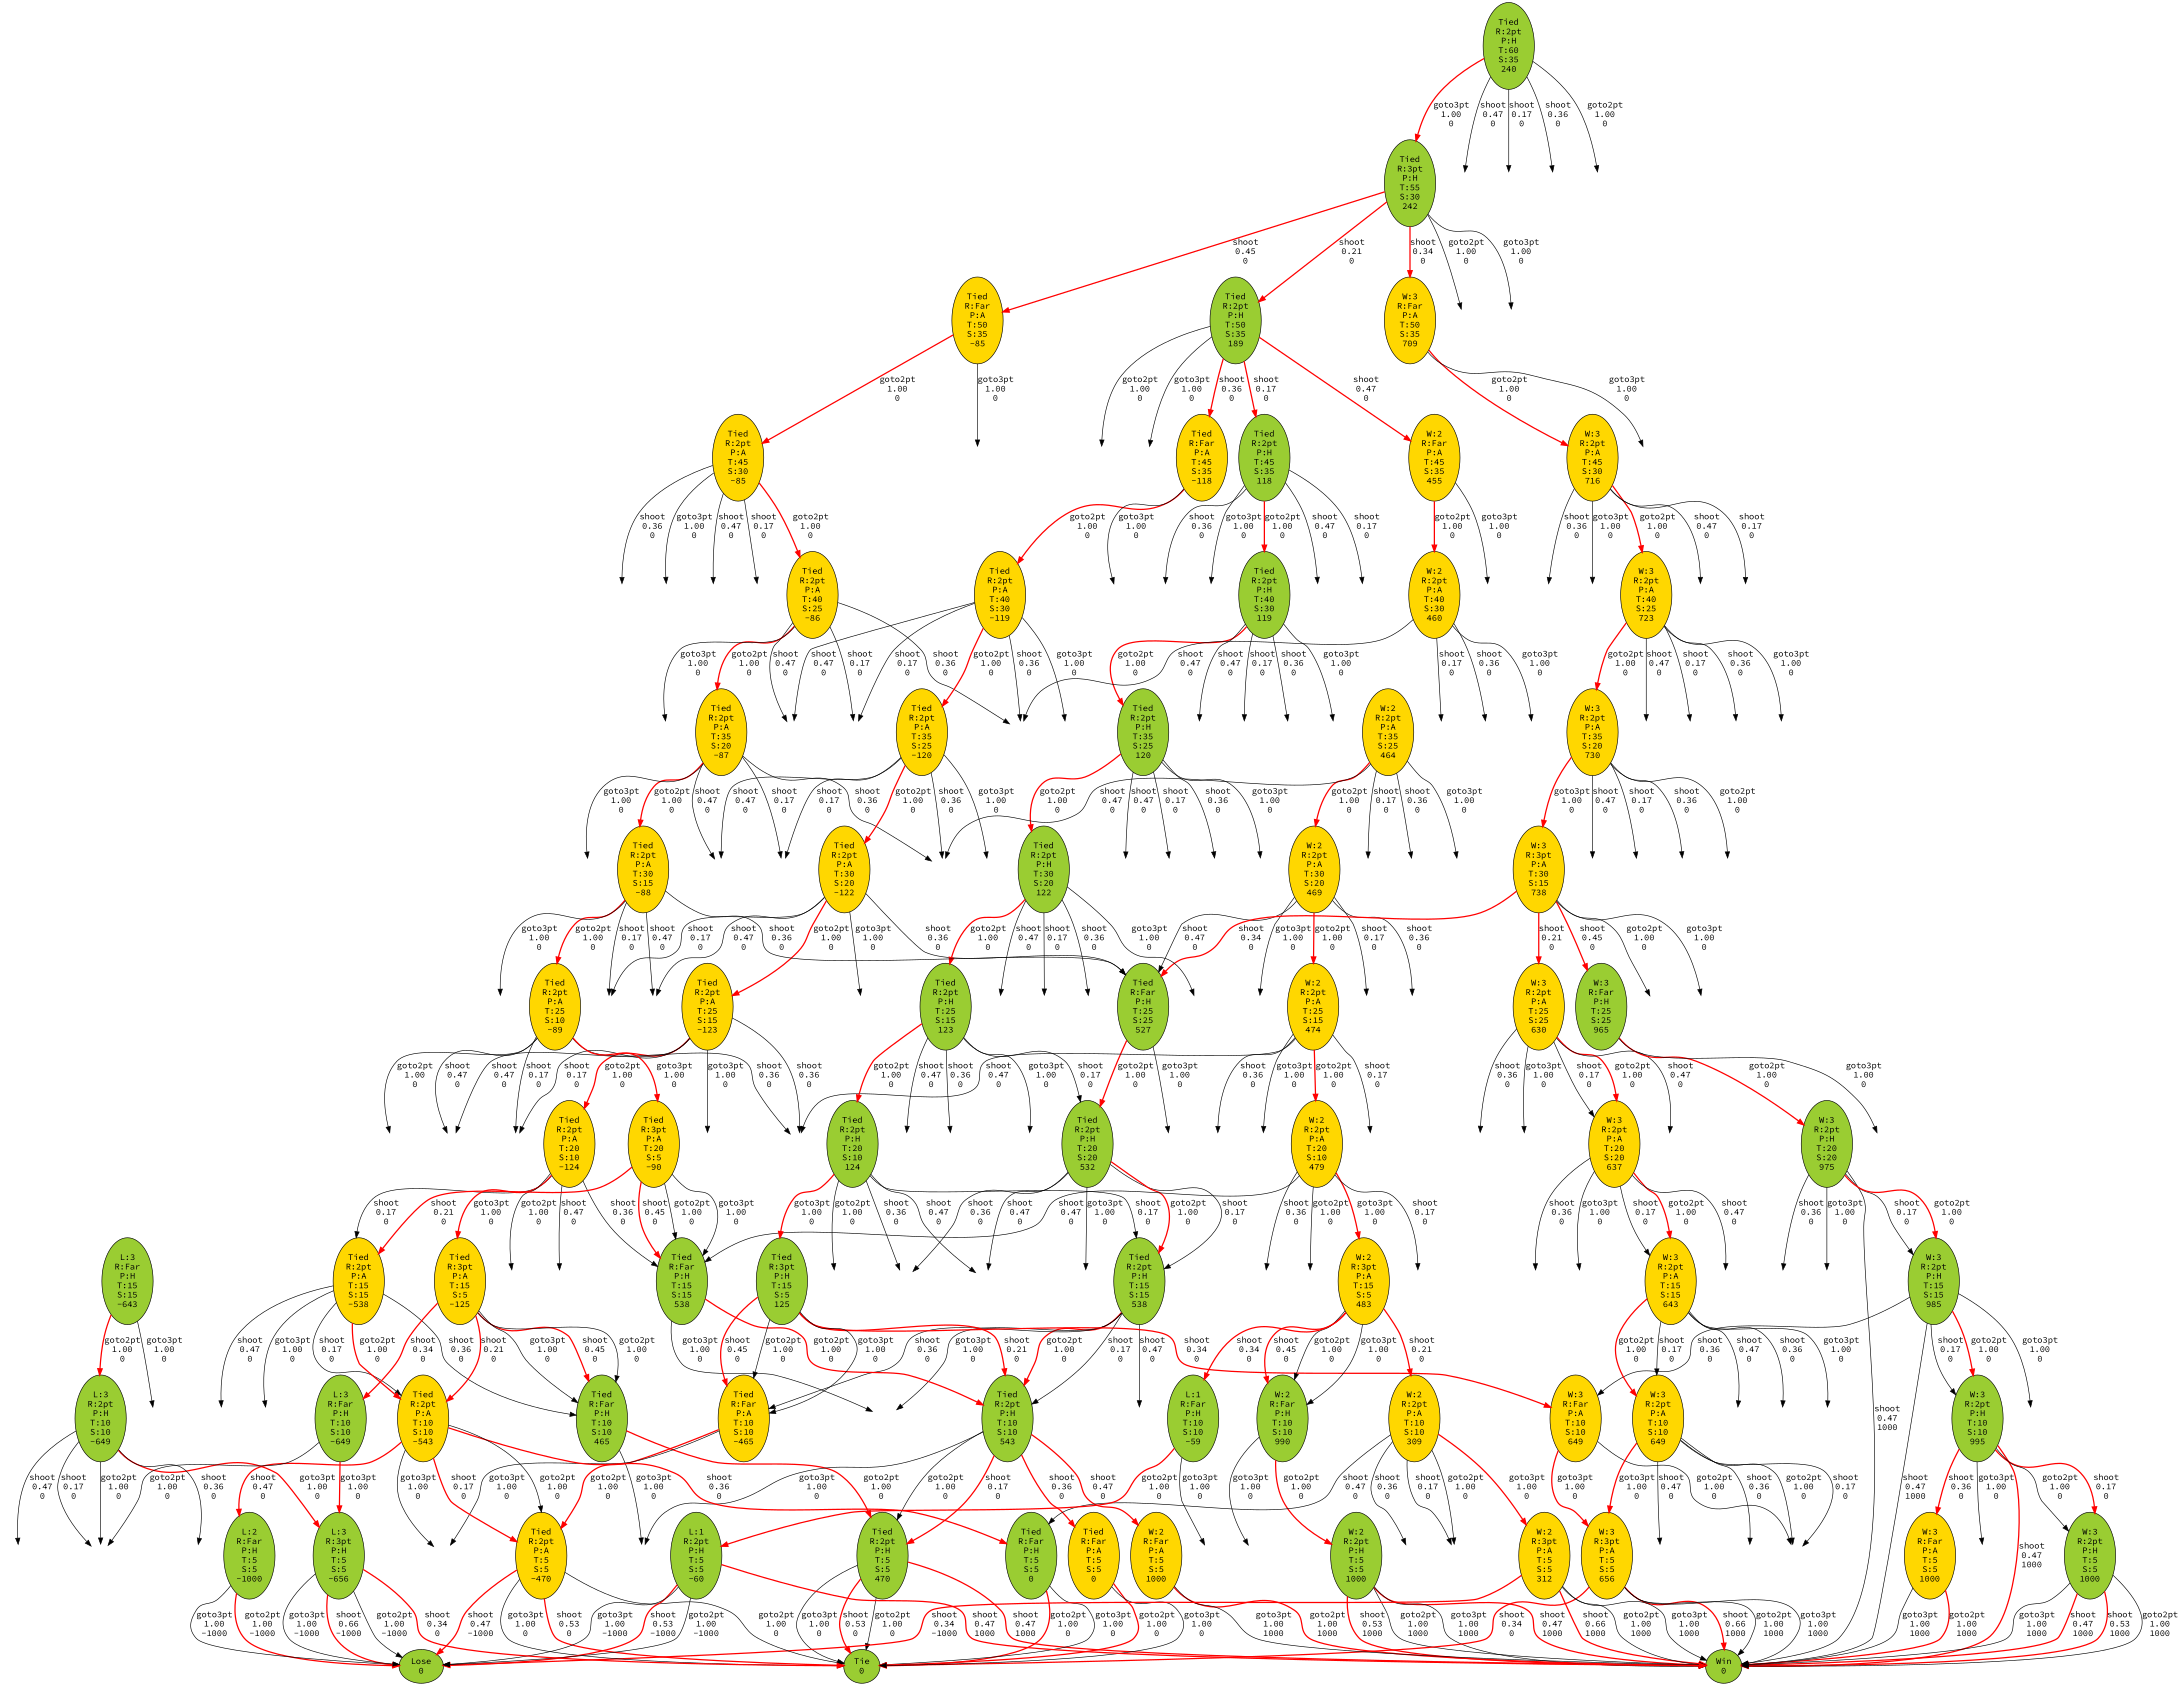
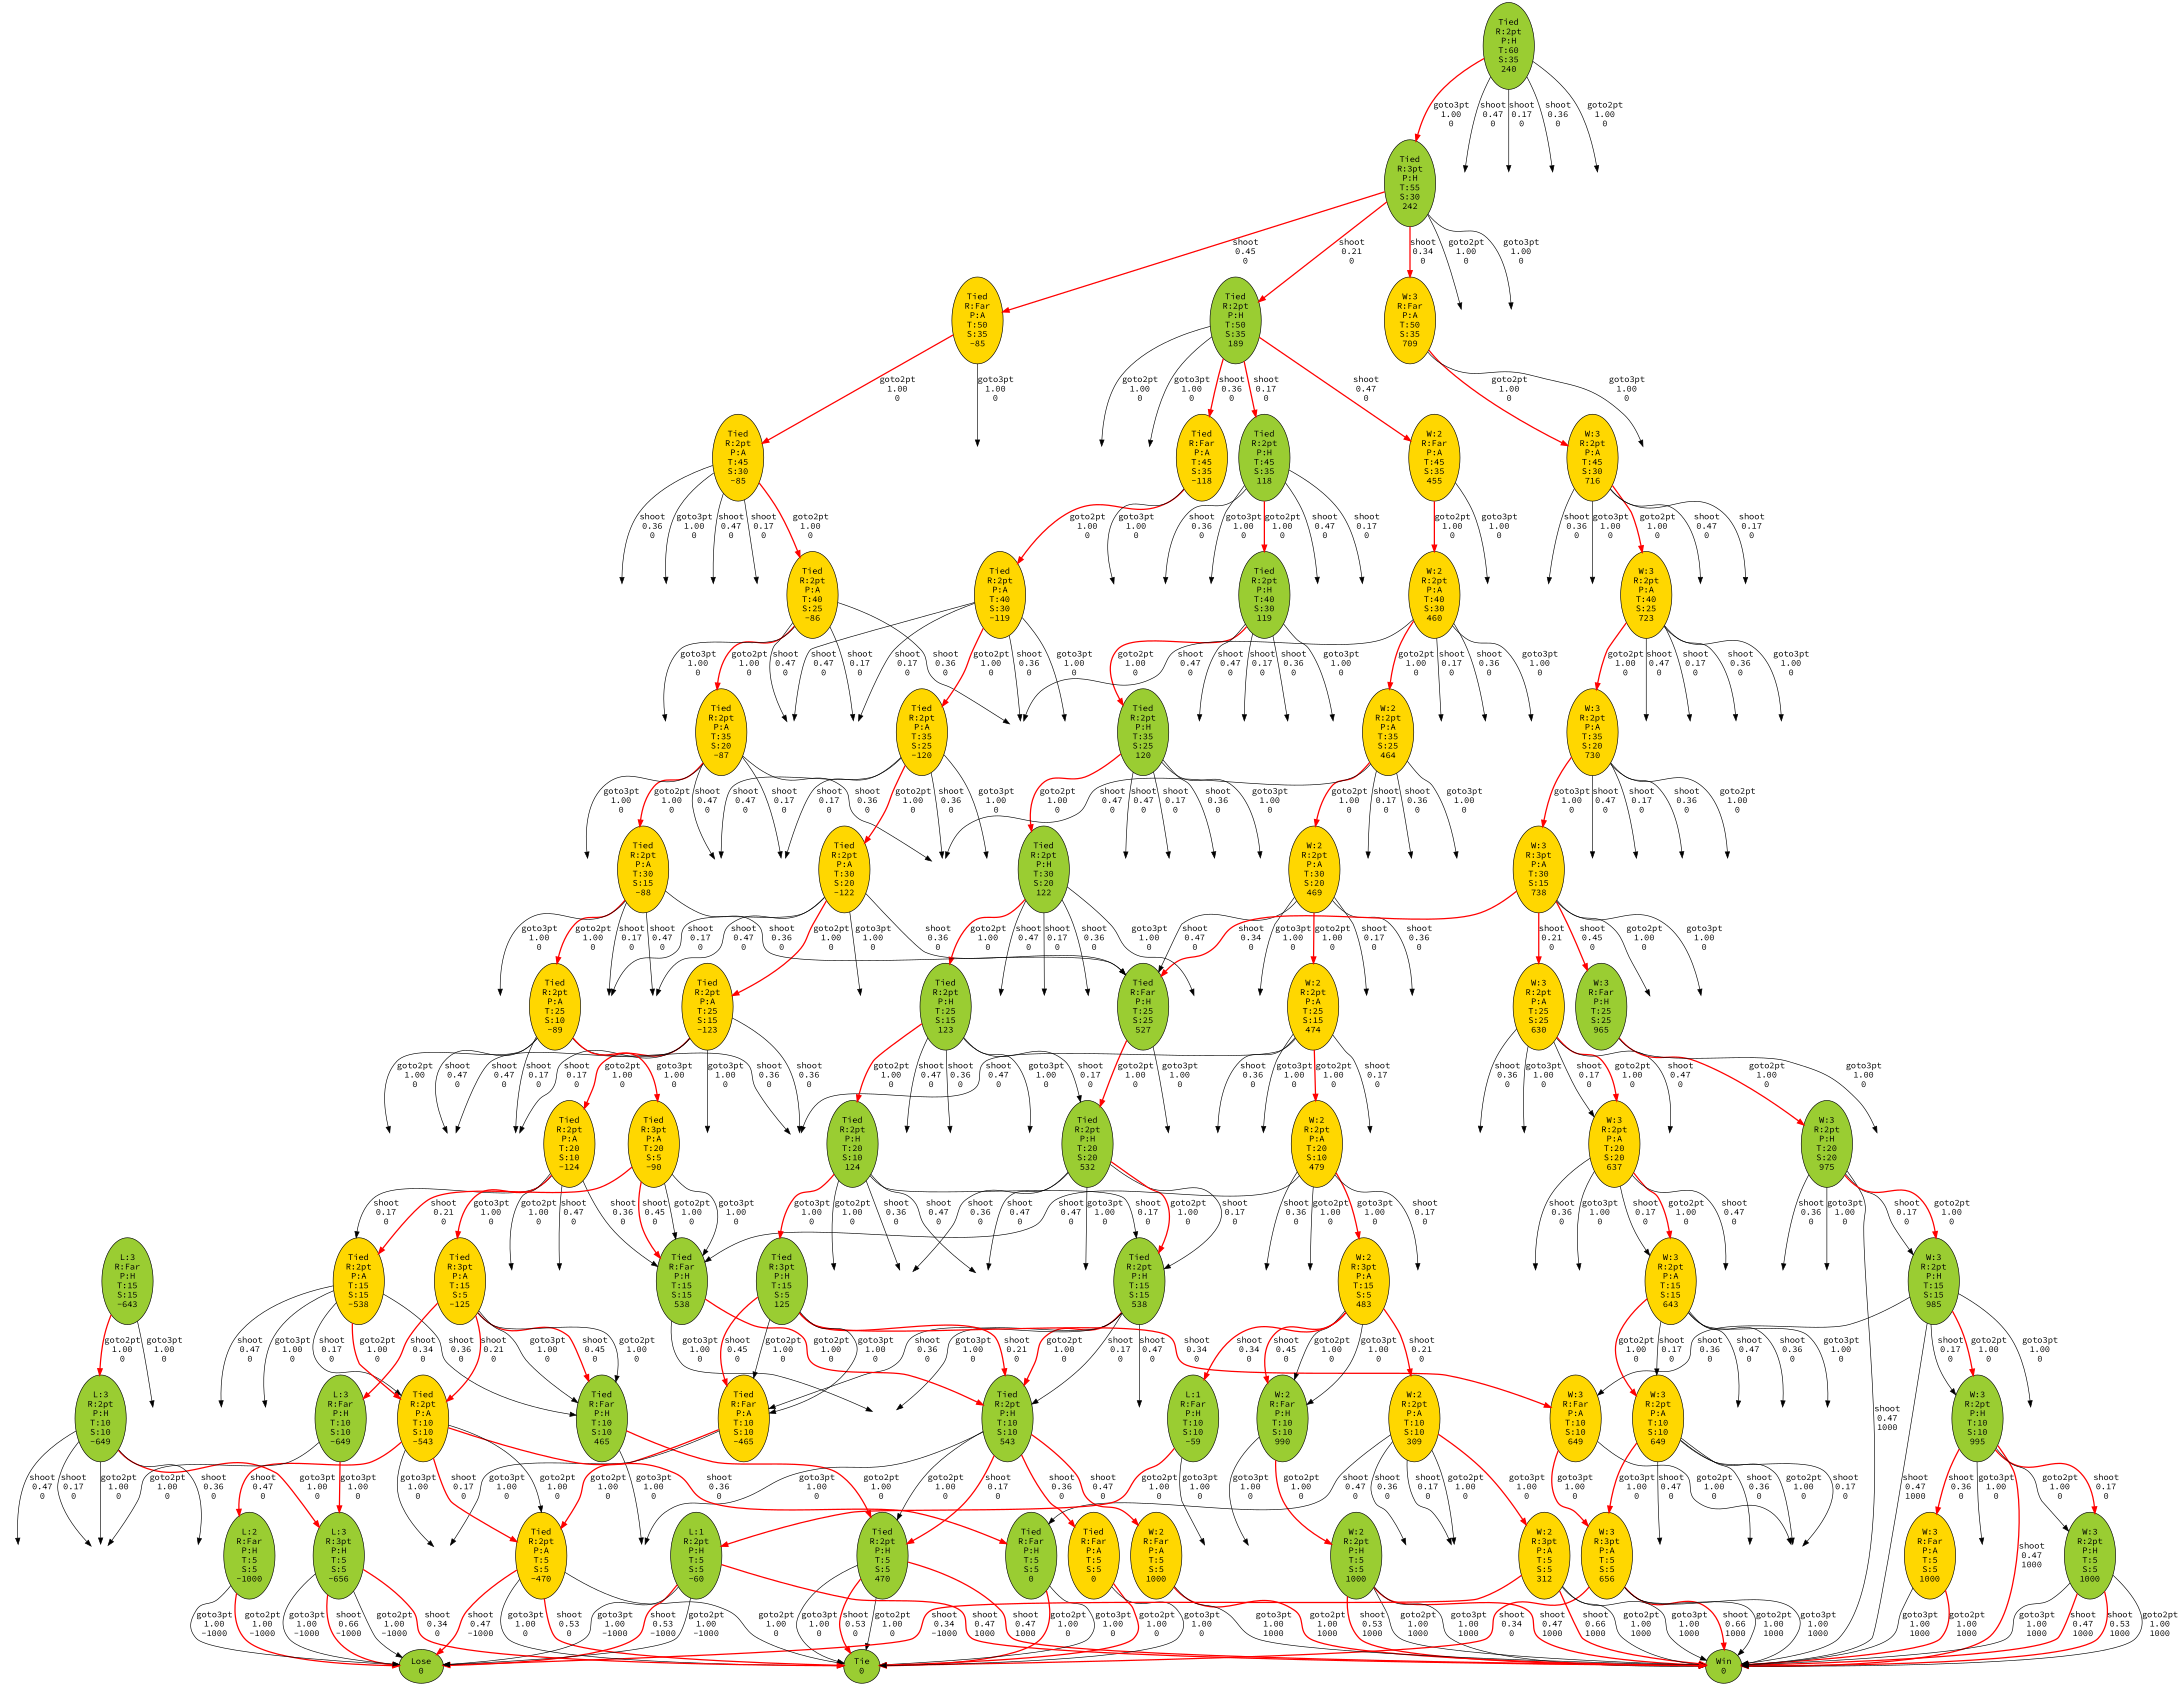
none -> (1398, 650)
